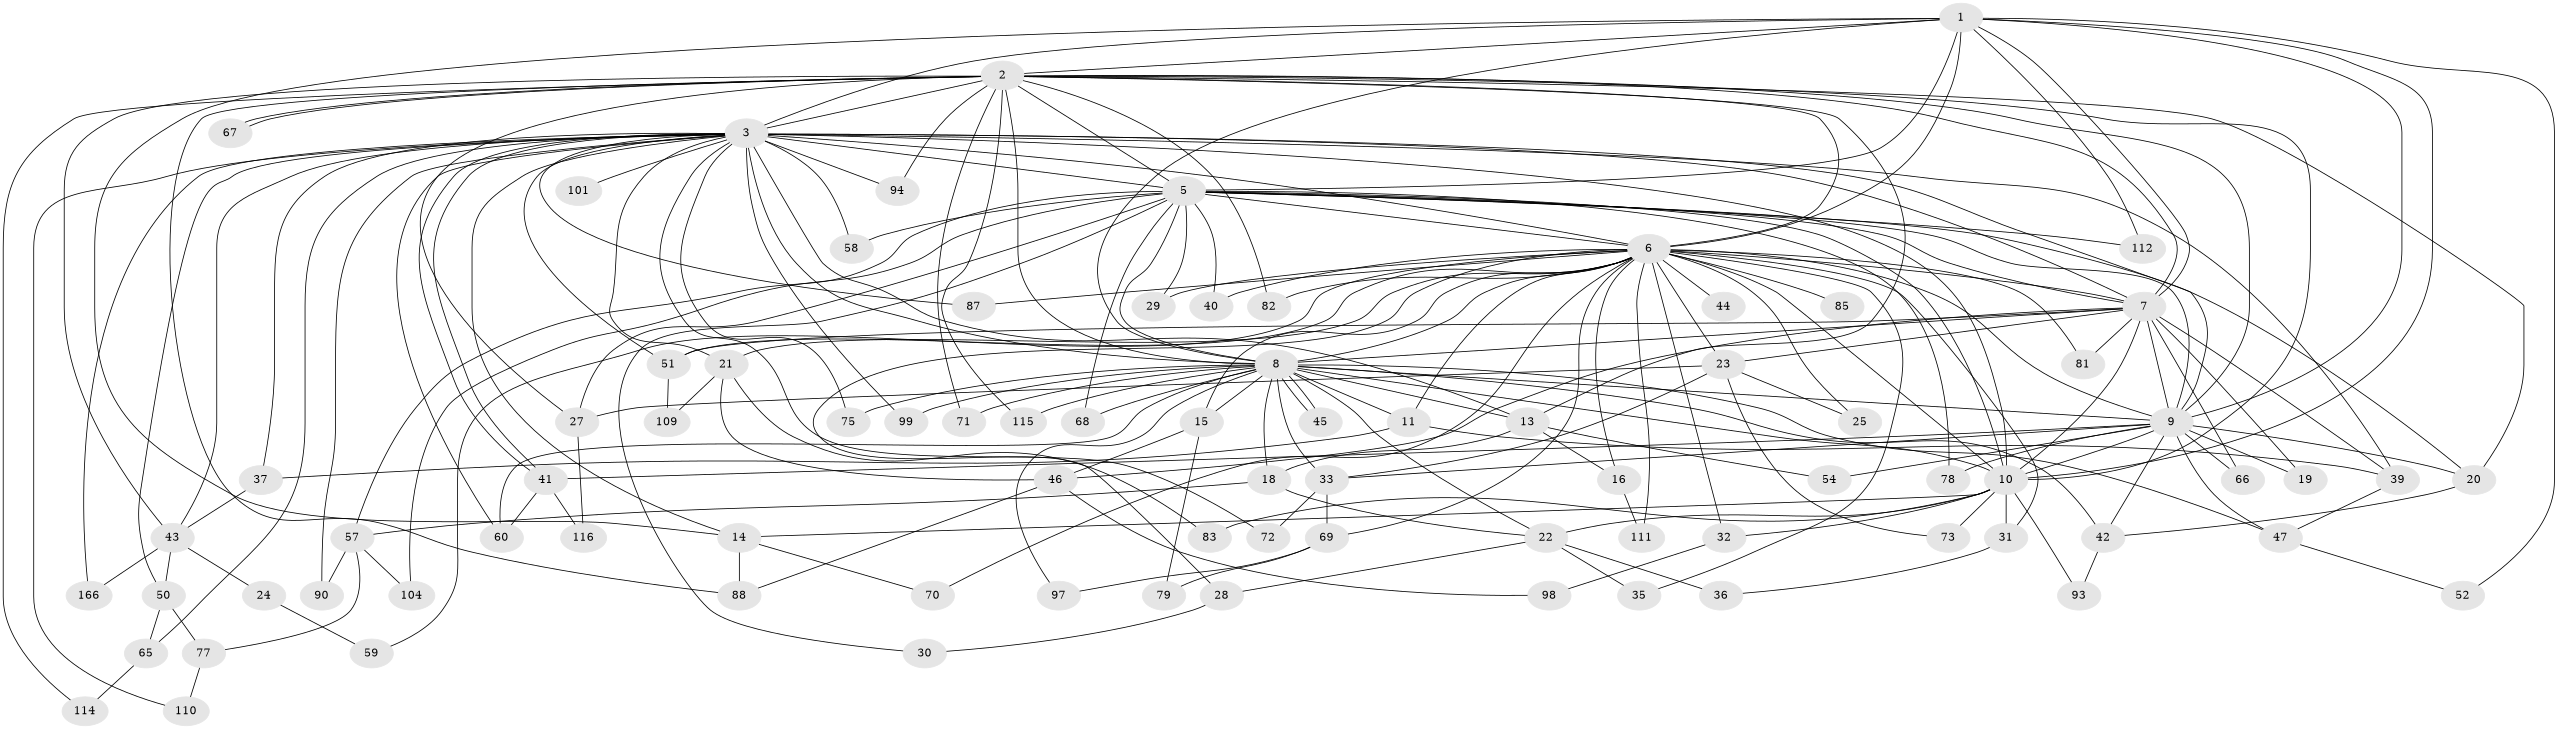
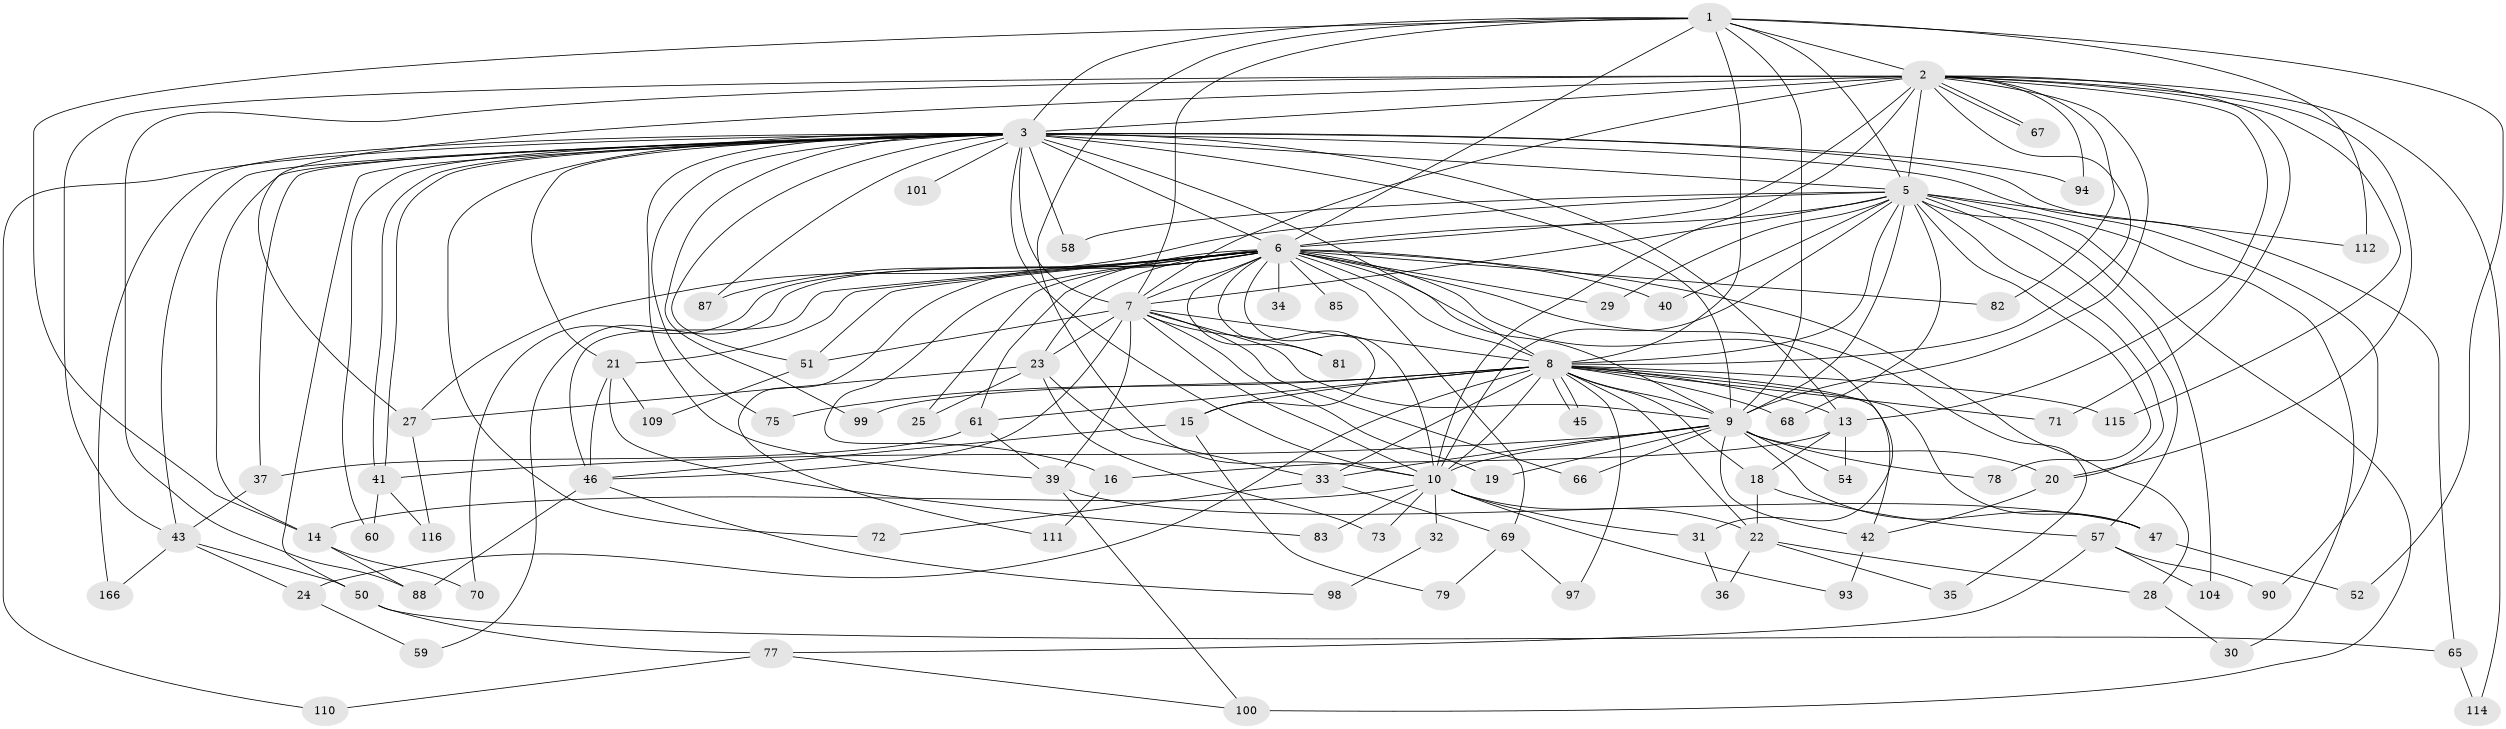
(1724, 307) -> (1279, 307)
(1688, 400) -> (833, 291)
(1409, 422) -> (977, 422)
(884, 445) -> (943, 574)
none -> (1247, 711)
